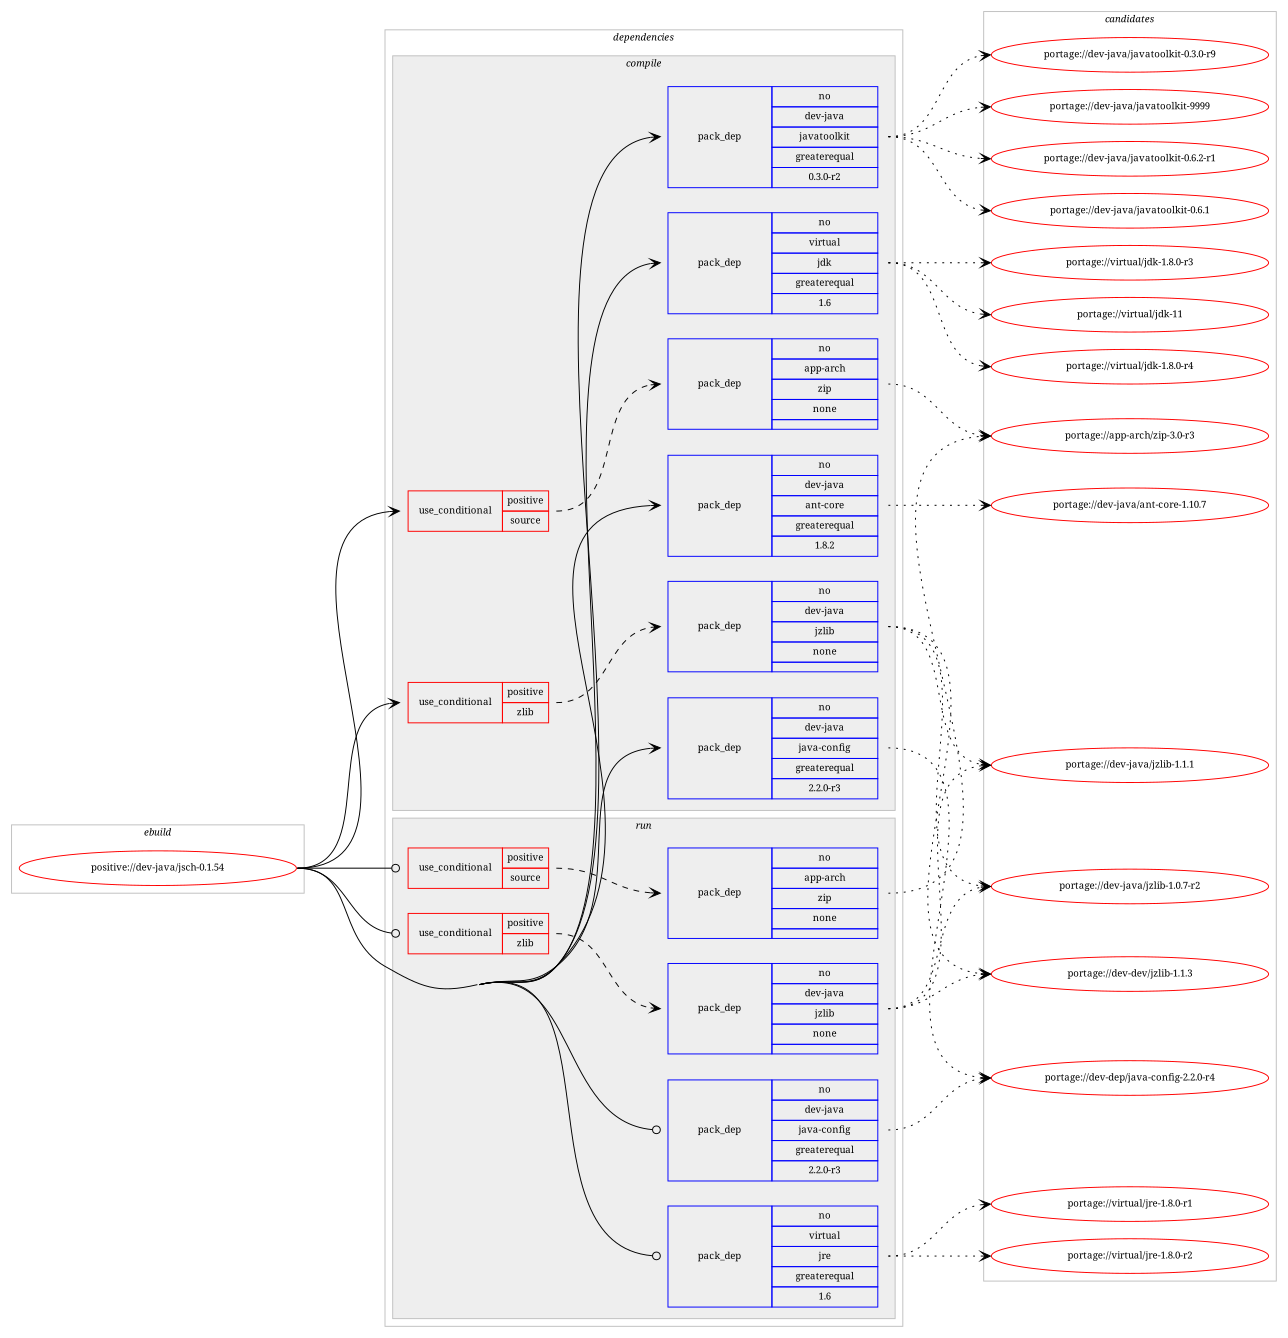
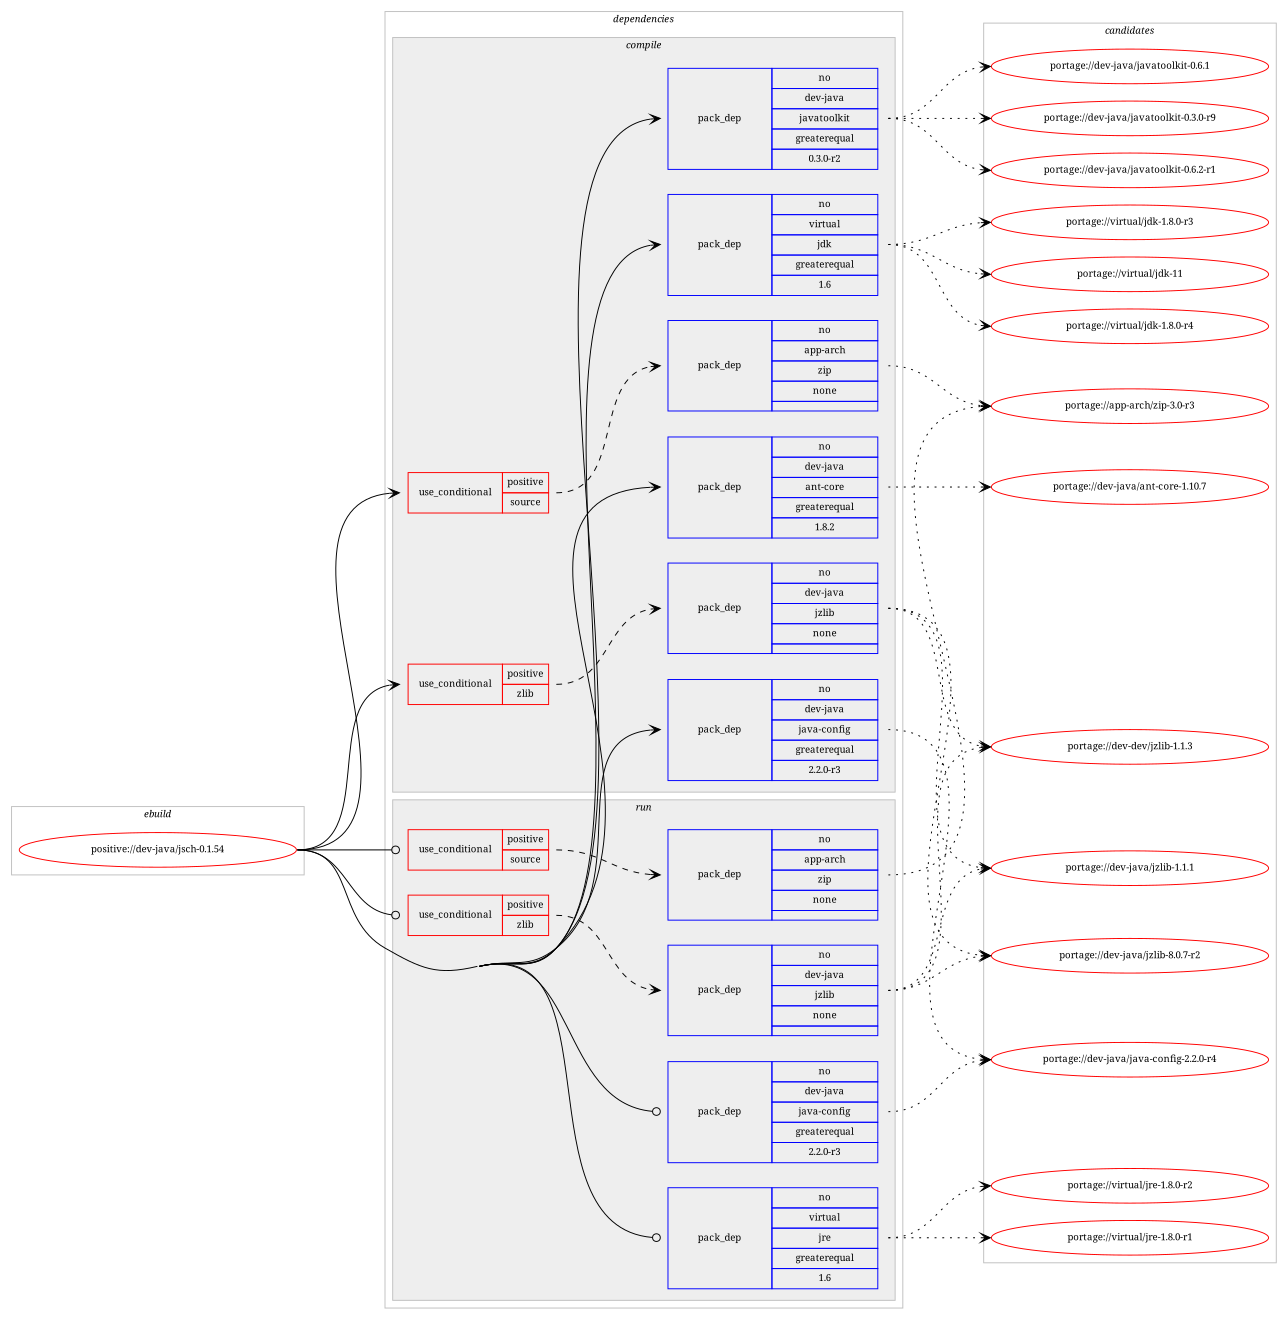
(1130, 107) -> none
(1130, 886) -> (1130, 956)
(1130, 1078) -> (1130, 1060)
